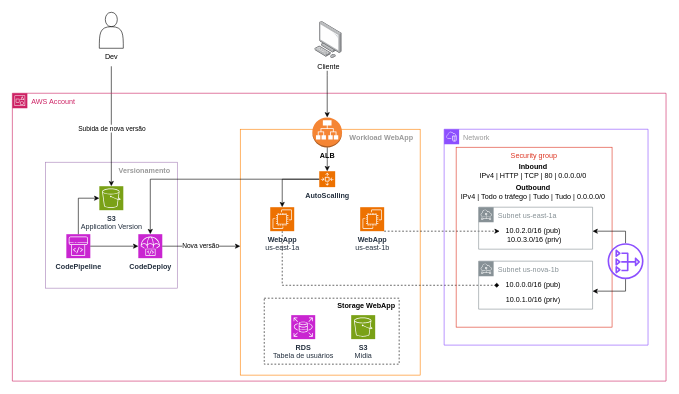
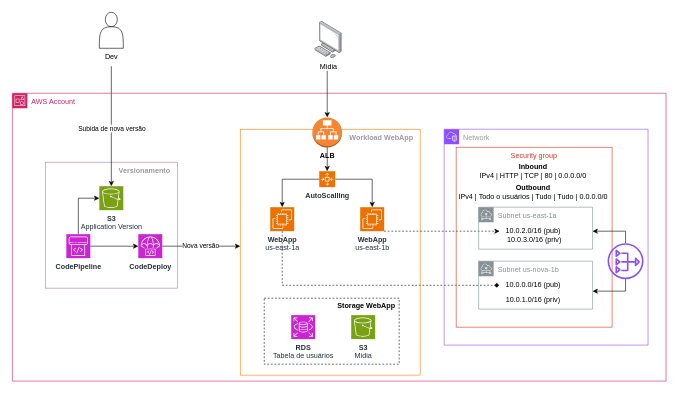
(329, 67) -> (329, 67)
(150, 179) -> (371, 179)
(533, 192) -> (533, 192)
